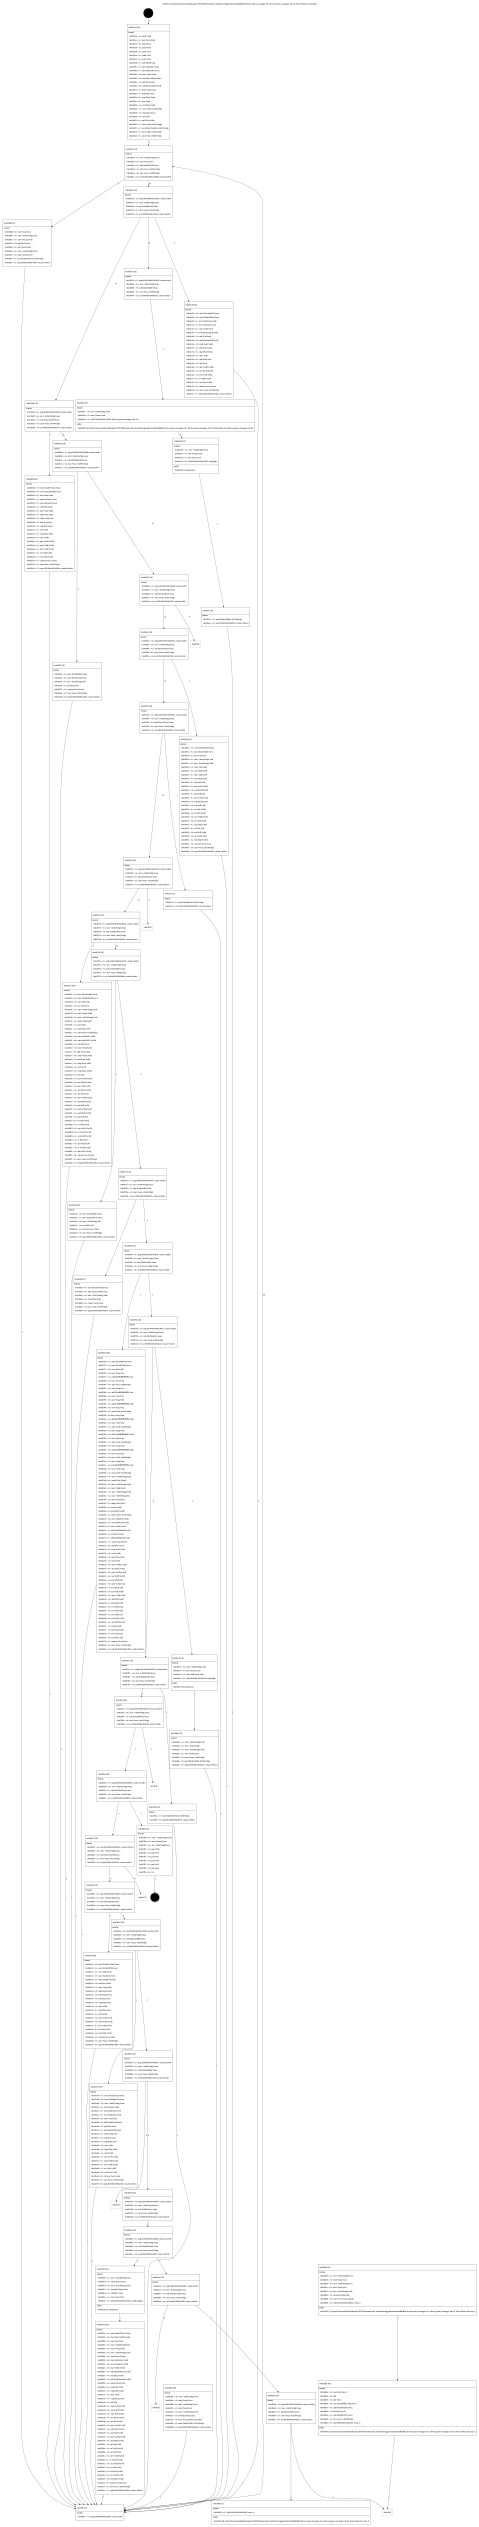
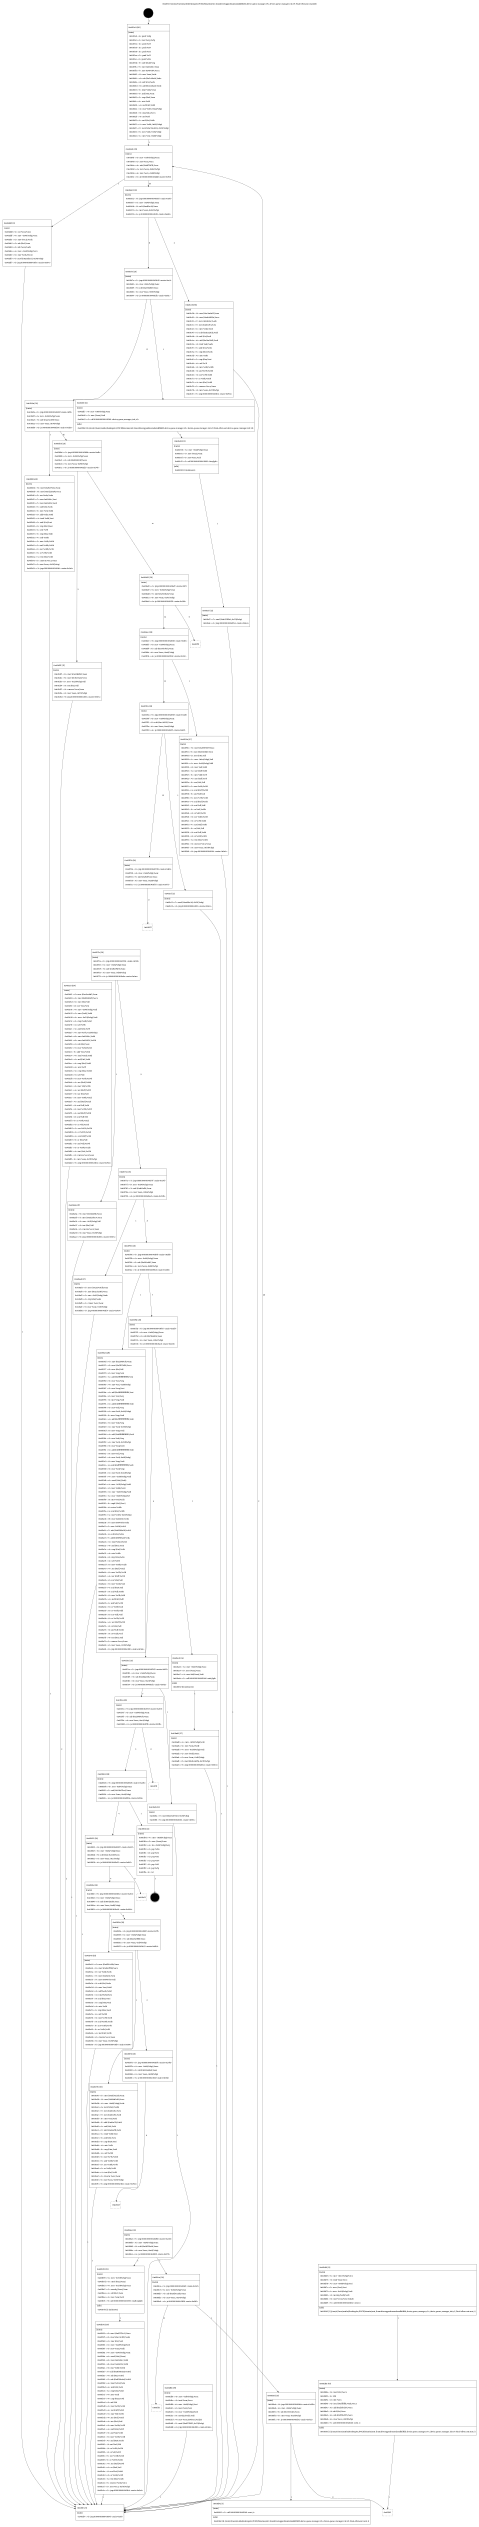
(97, 308) -> (127, 365)
(116, 927) -> none
(148, 2205) -> none
